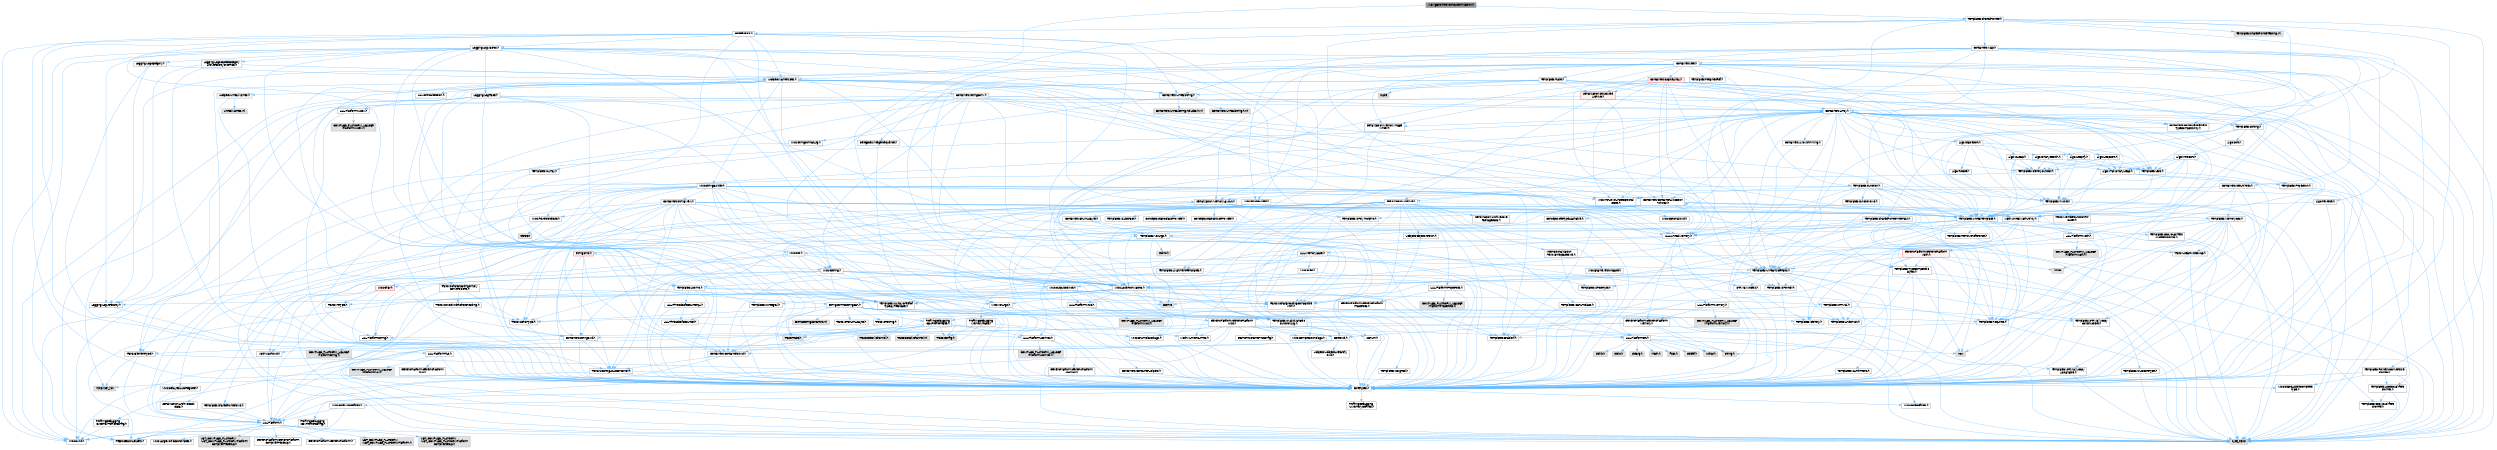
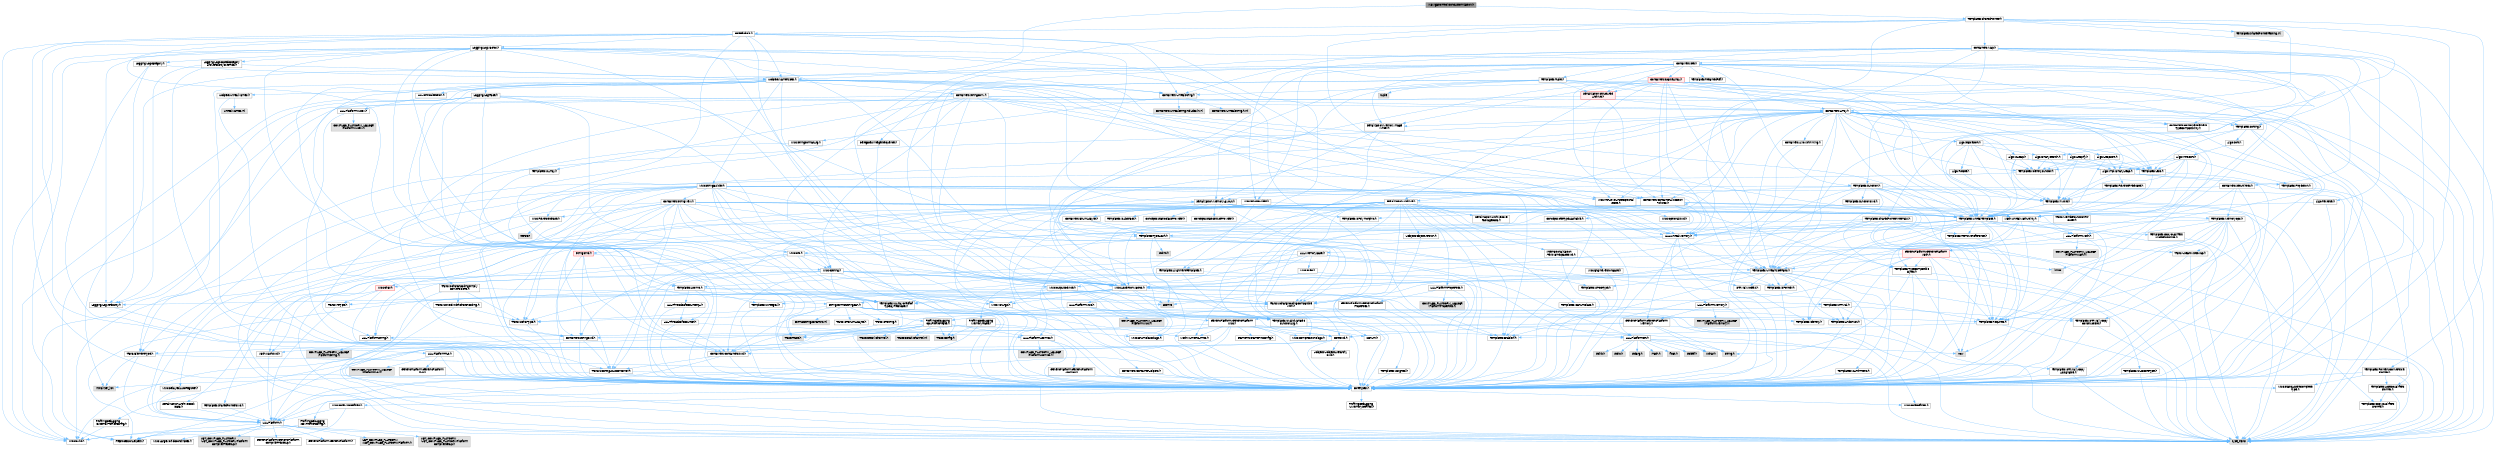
none -> (2124, 186)
(1153, 236) -> (1153, 236)
(1070, 294) -> (1033, 296)
